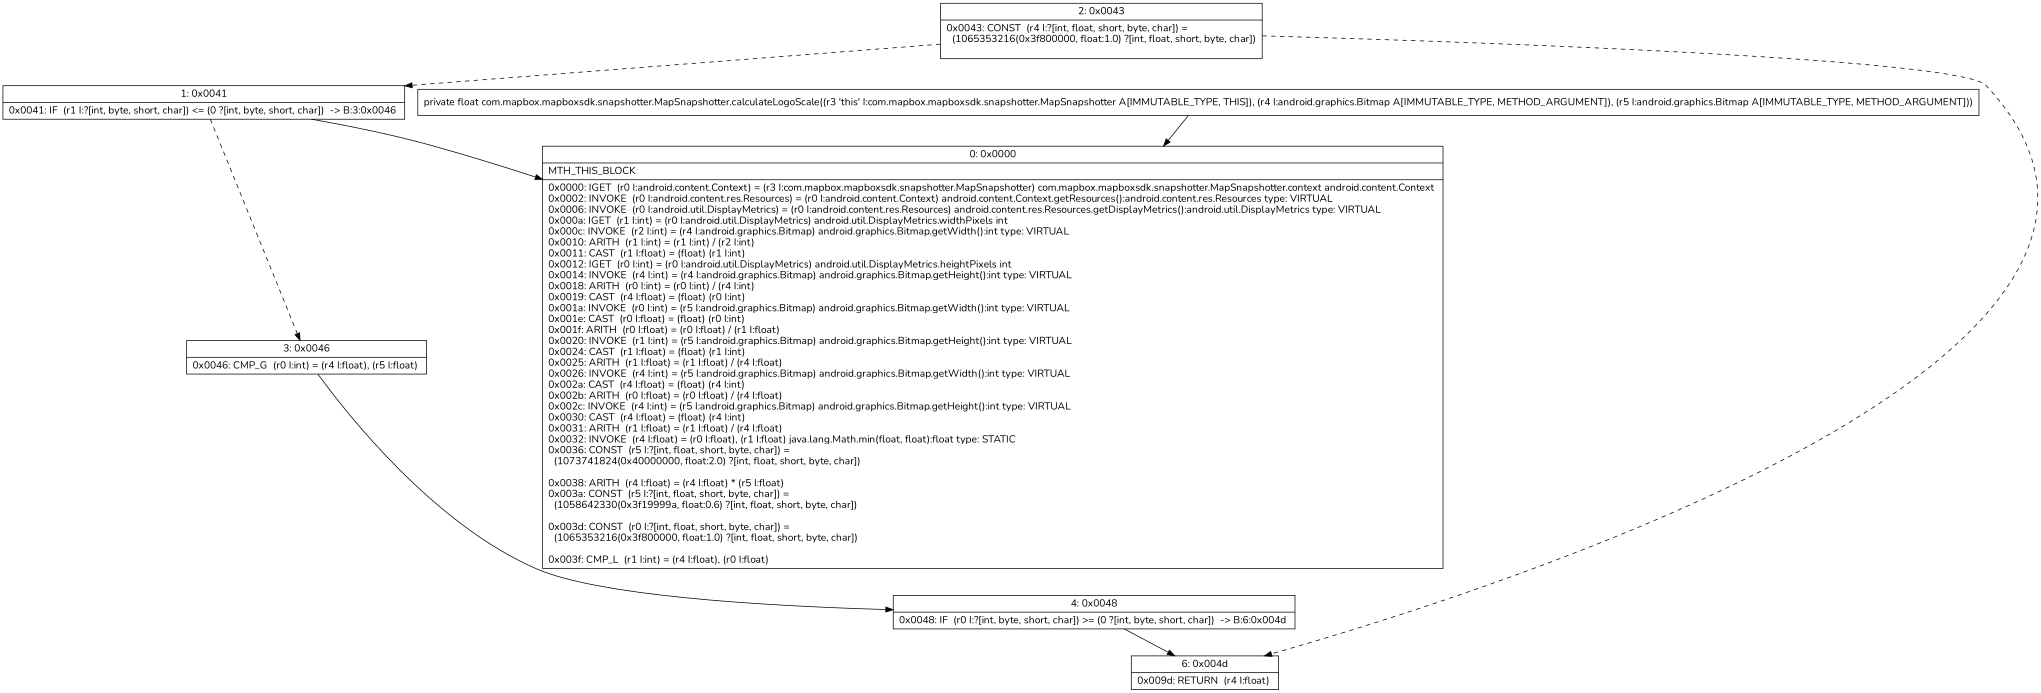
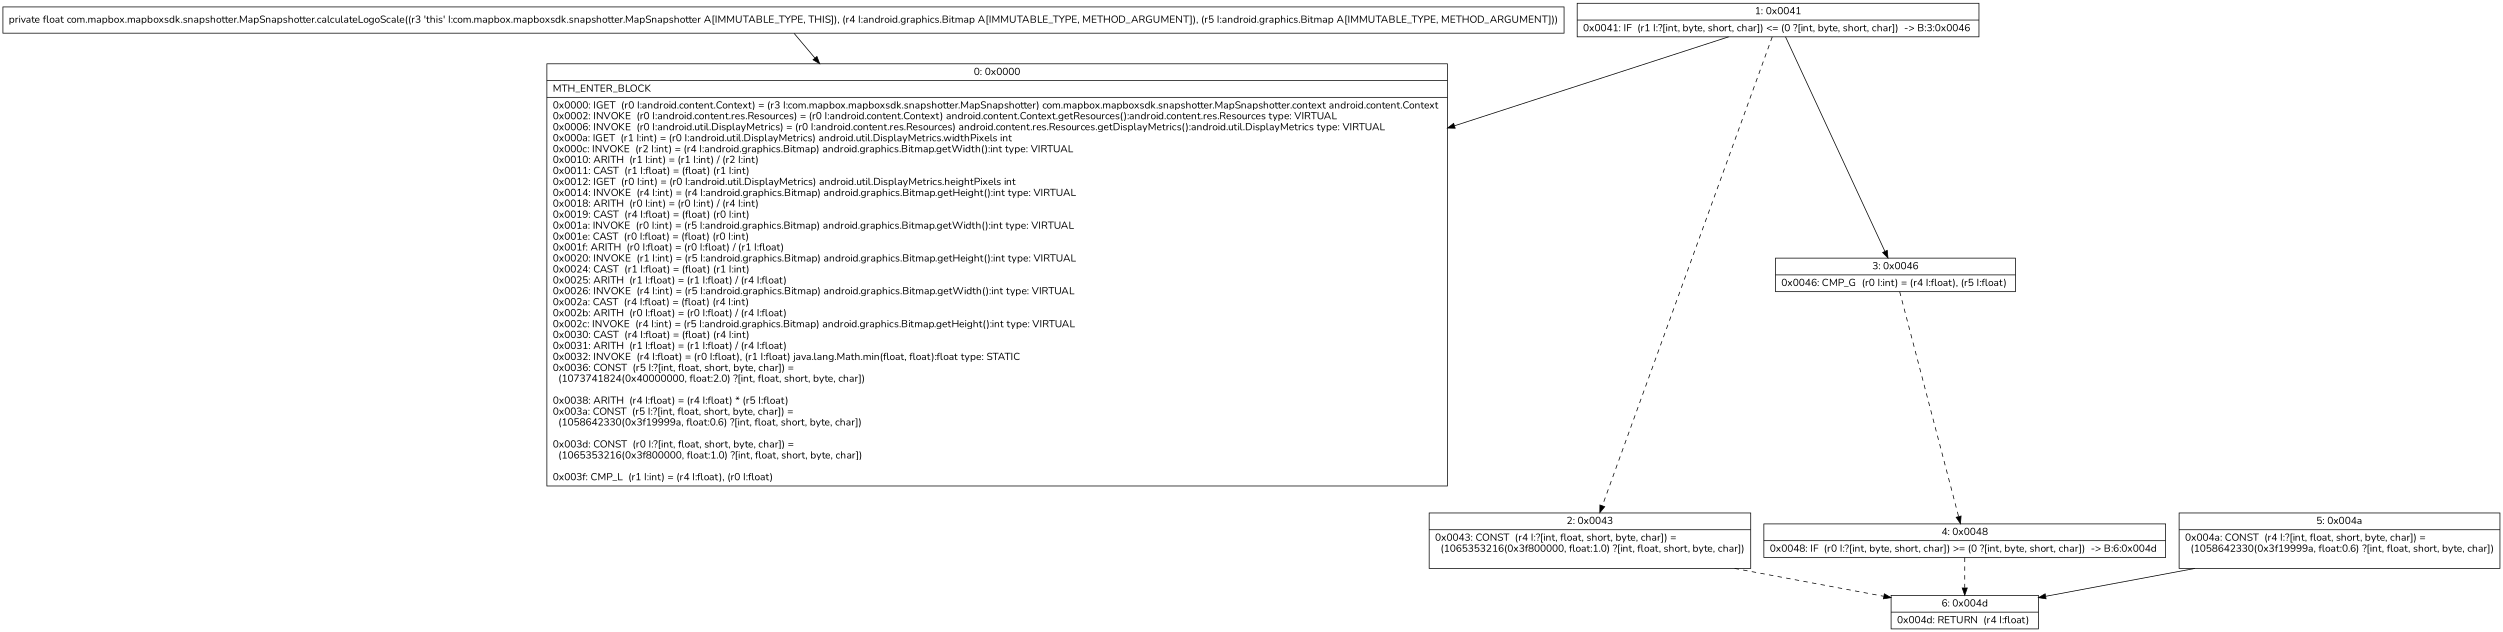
(676, 65) -> (1687, 271)
(592, 171) -> (602, 89)
(254, 226) -> (1835, 144)
none -> (2340, 541)
(564, 578) -> (1929, 404)
(1146, 641) -> (1965, 573)
(1205, 681) -> (1965, 620)
